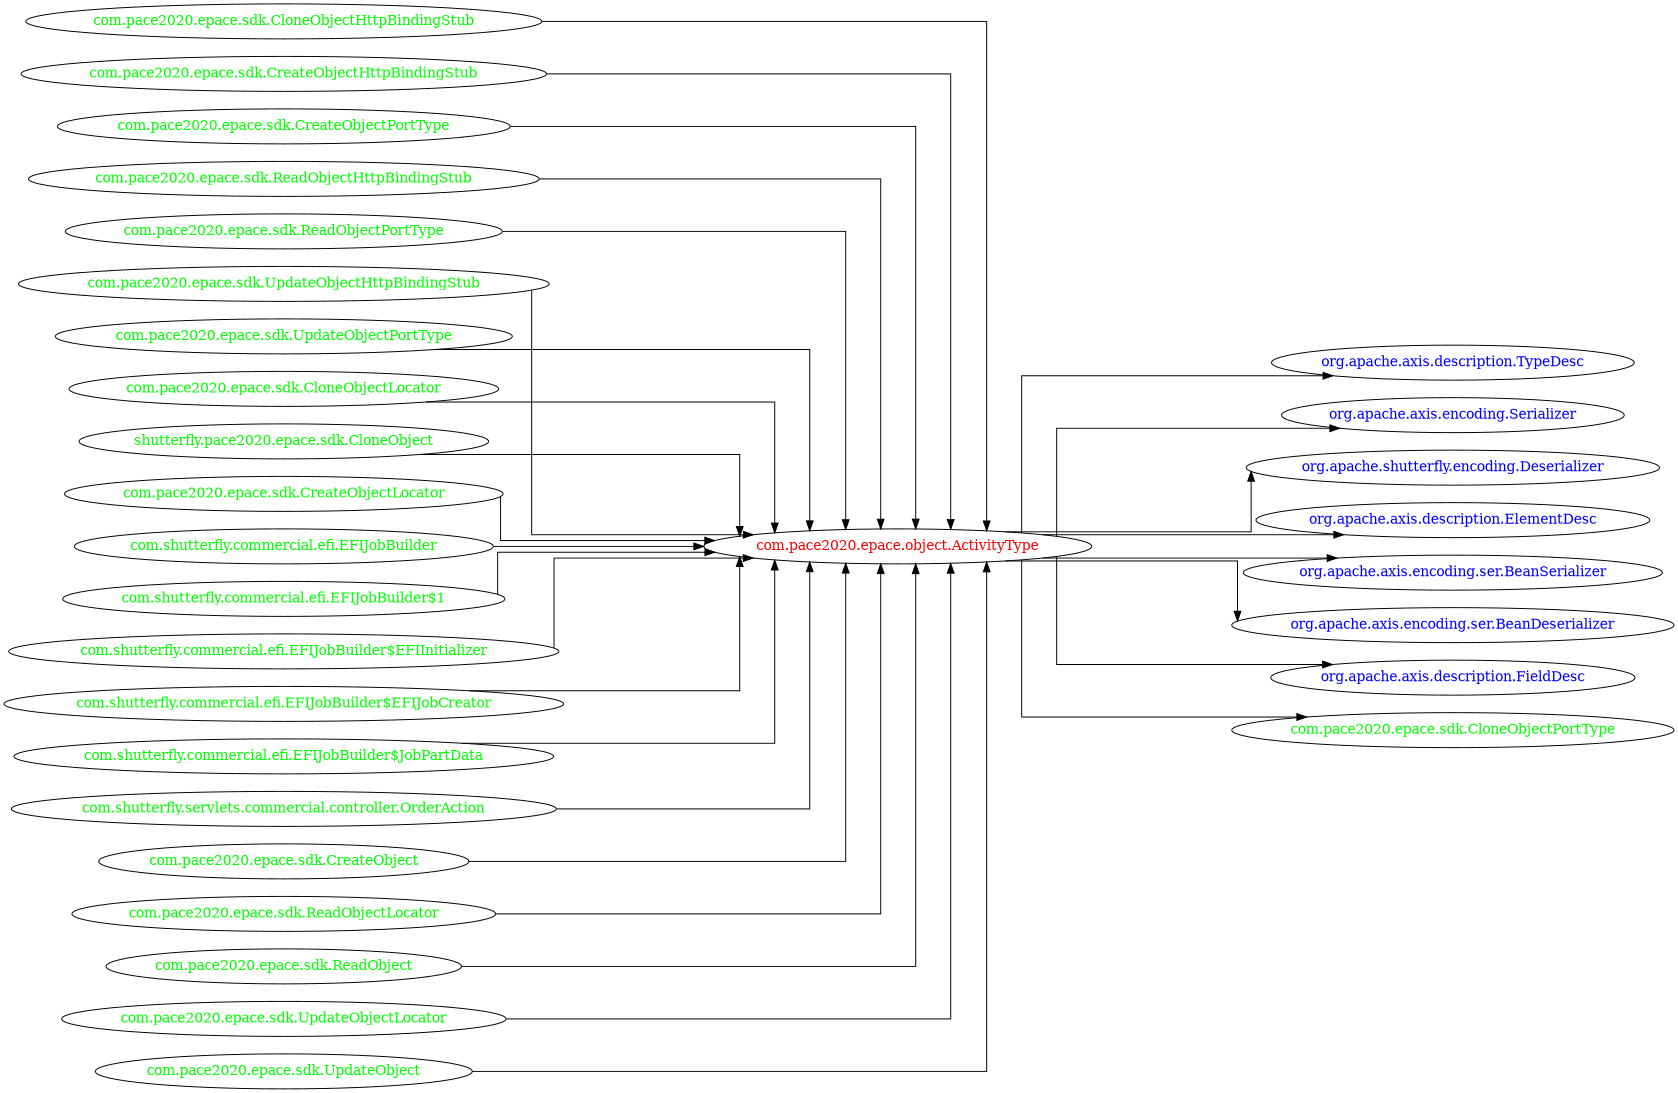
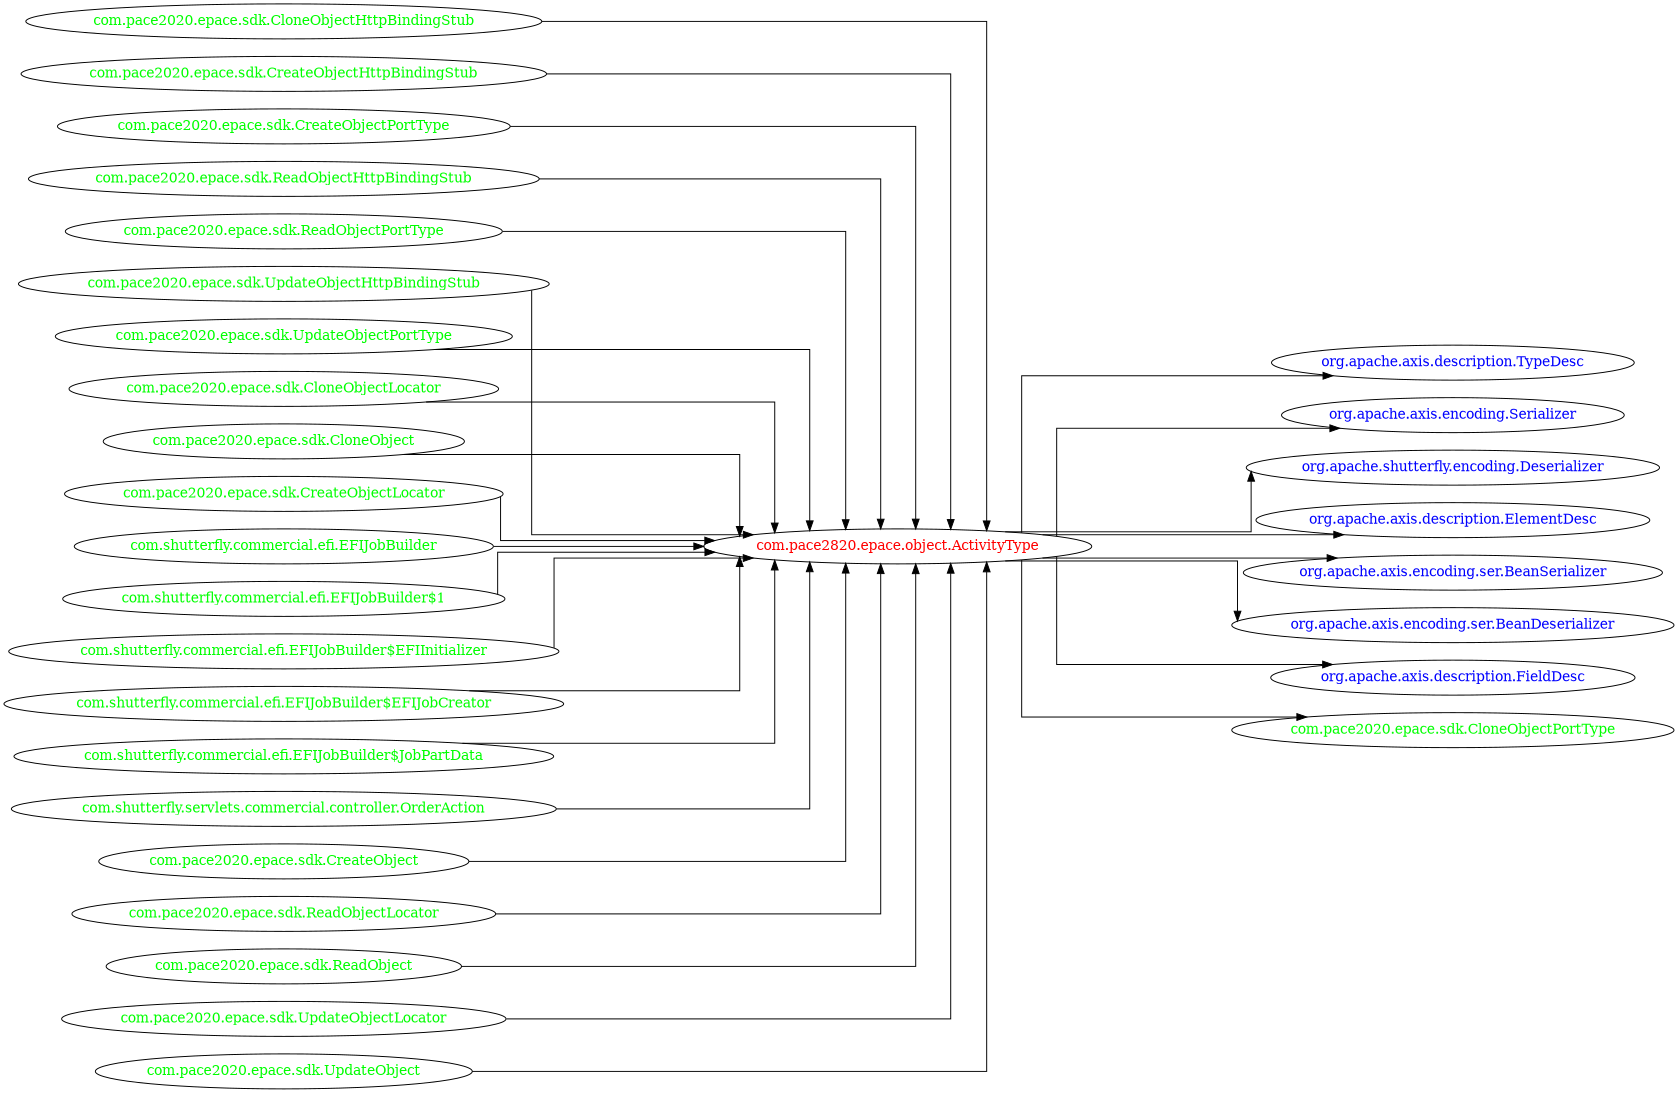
(284, 441) -> (284, 441)
(898, 546) -> (898, 546)
